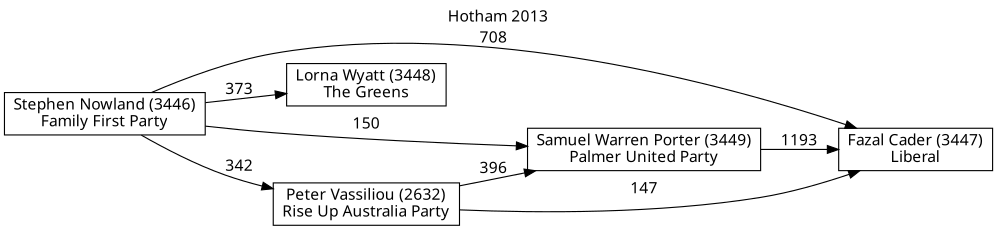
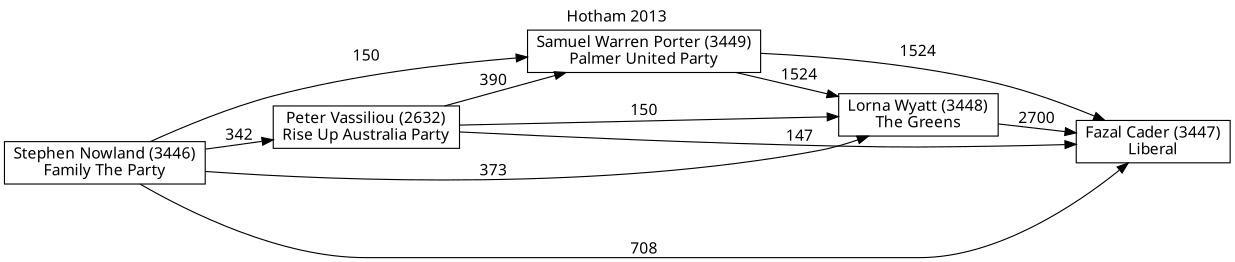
none -> (782, 83)
(105, 114) -> (105, 163)
none -> (643, 121)
none -> (1032, 128)
(800, 141) -> (918, 52)
(494, 169) -> (494, 81)
